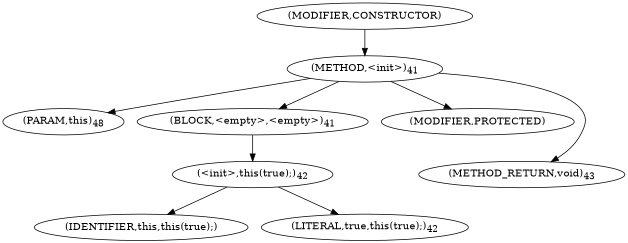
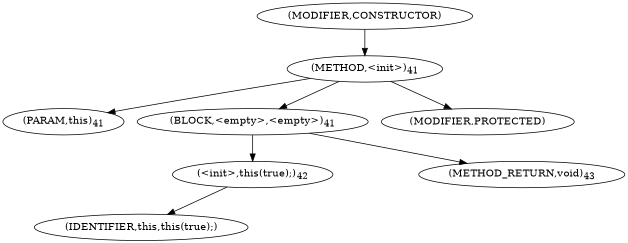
(542, 89) -> (384, 148)
(98, 121) -> (98, 121)
(365, 227) -> none
